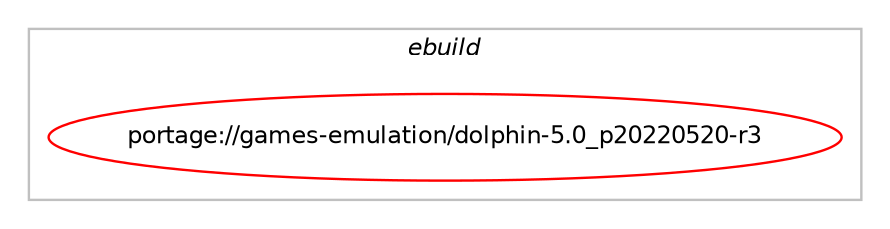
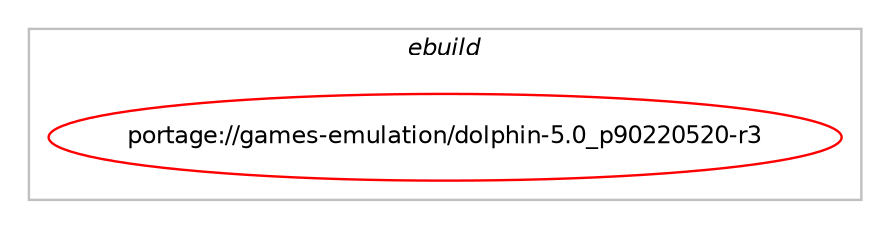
(445, 137) -> (445, 137)
